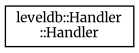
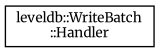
(70, 26) -> (80, 26)
